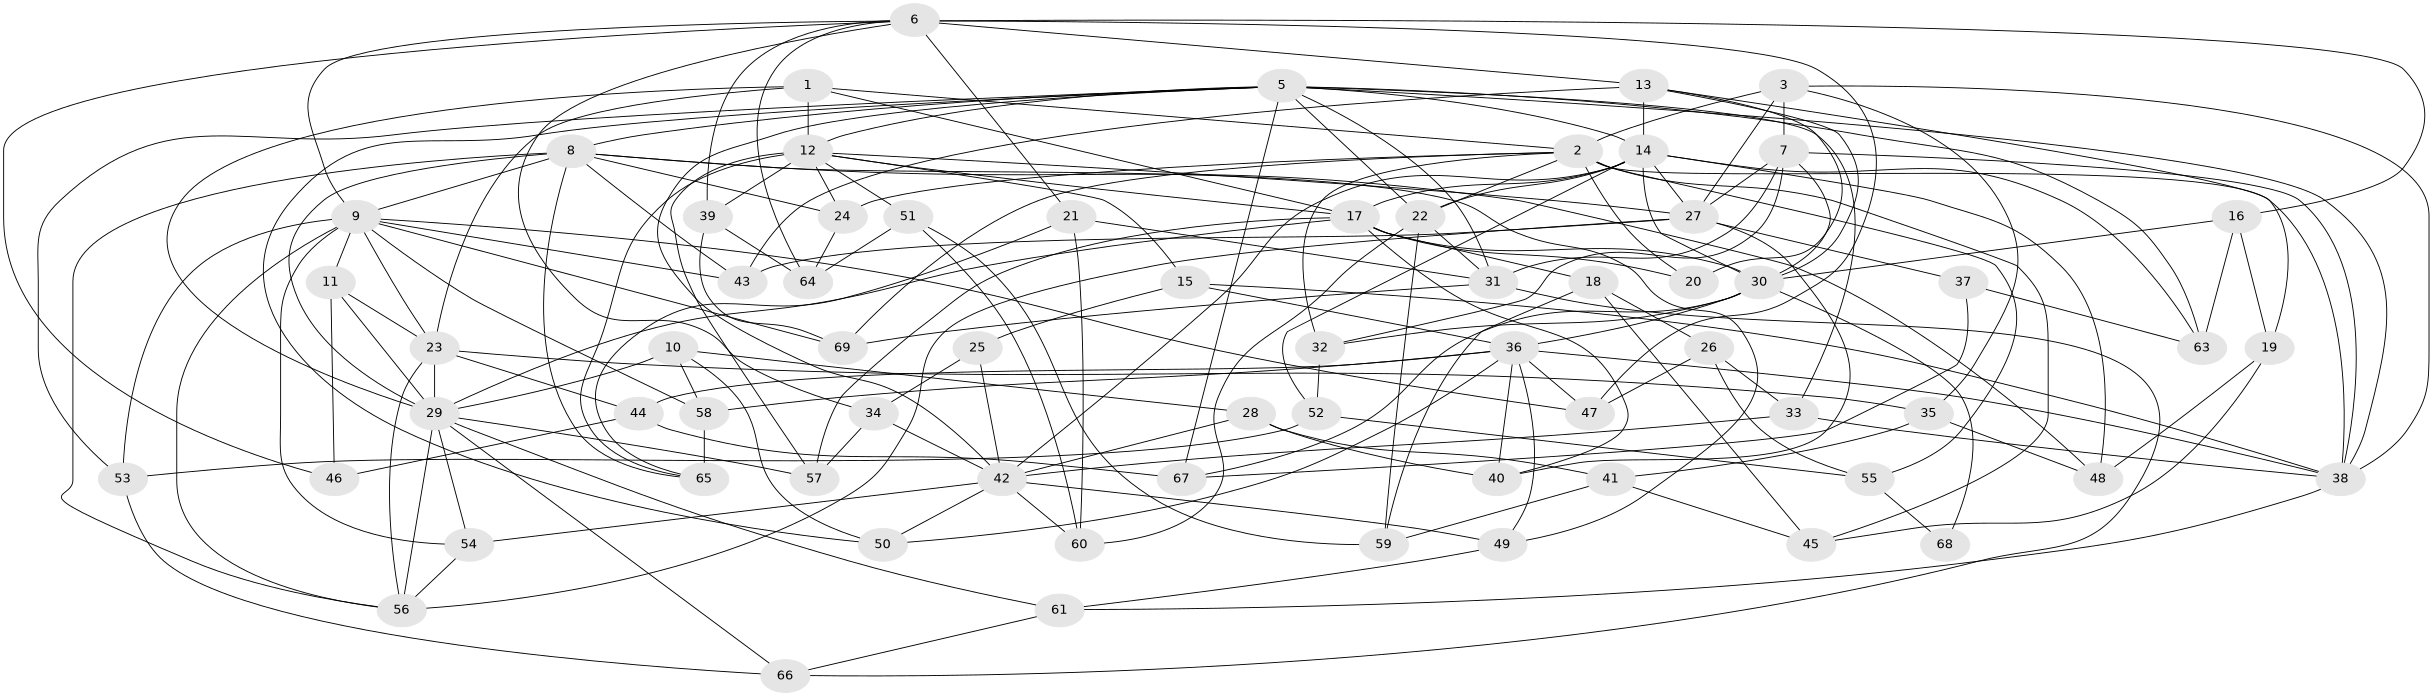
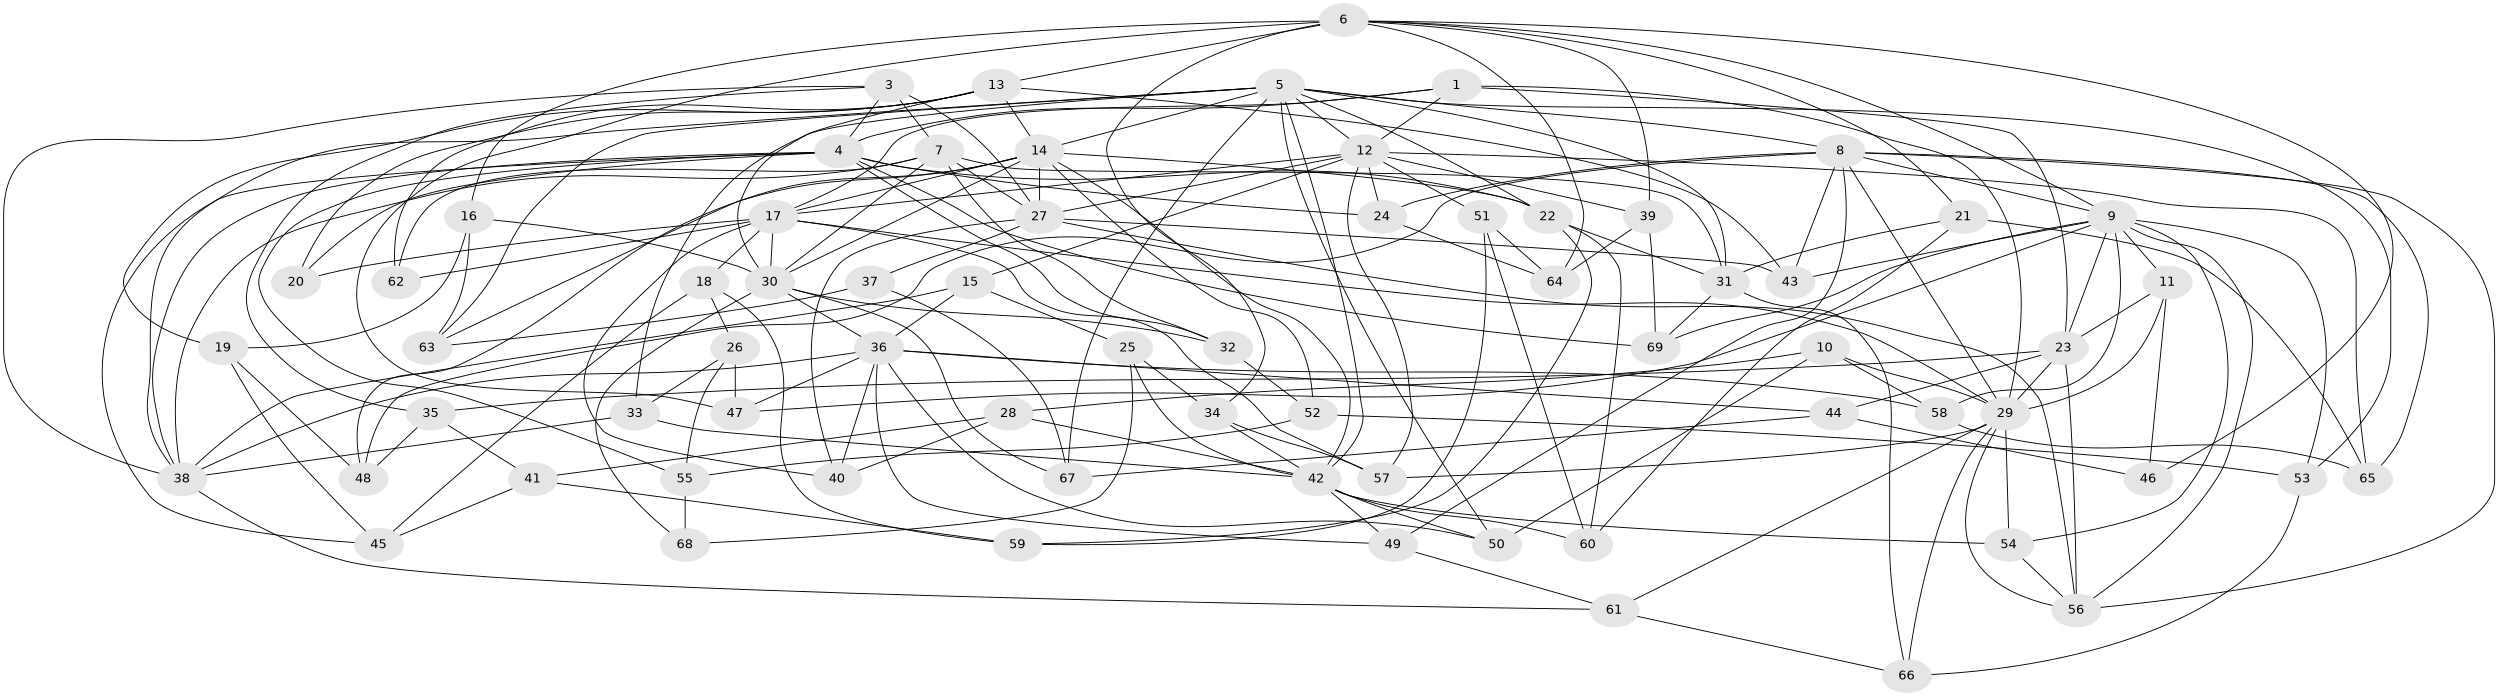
(1578, 151) -> (839, 151)
none -> (396, 282)
none -> (976, 522)
